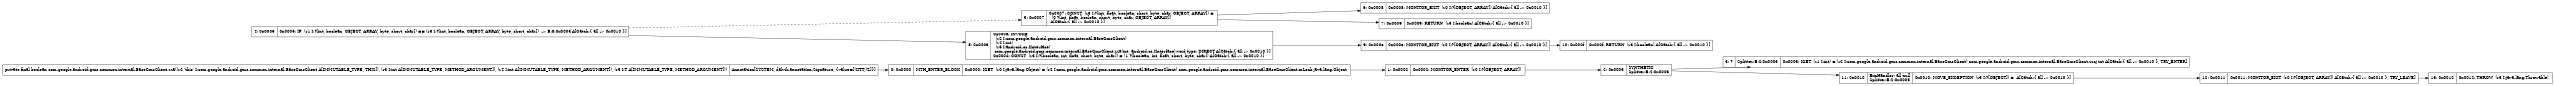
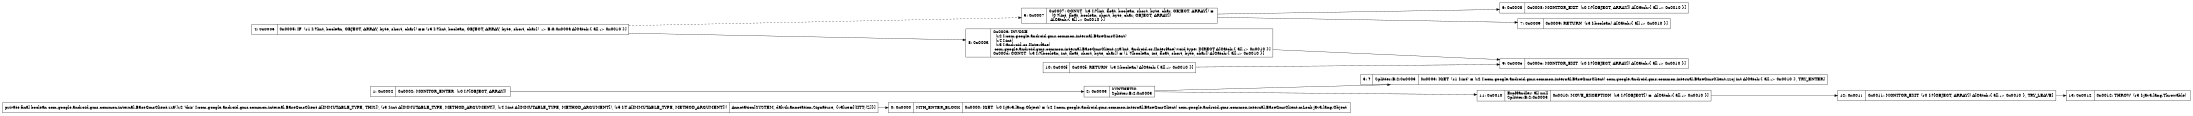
(1553, 45) -> (1346, 66)
(1366, 70) -> none
